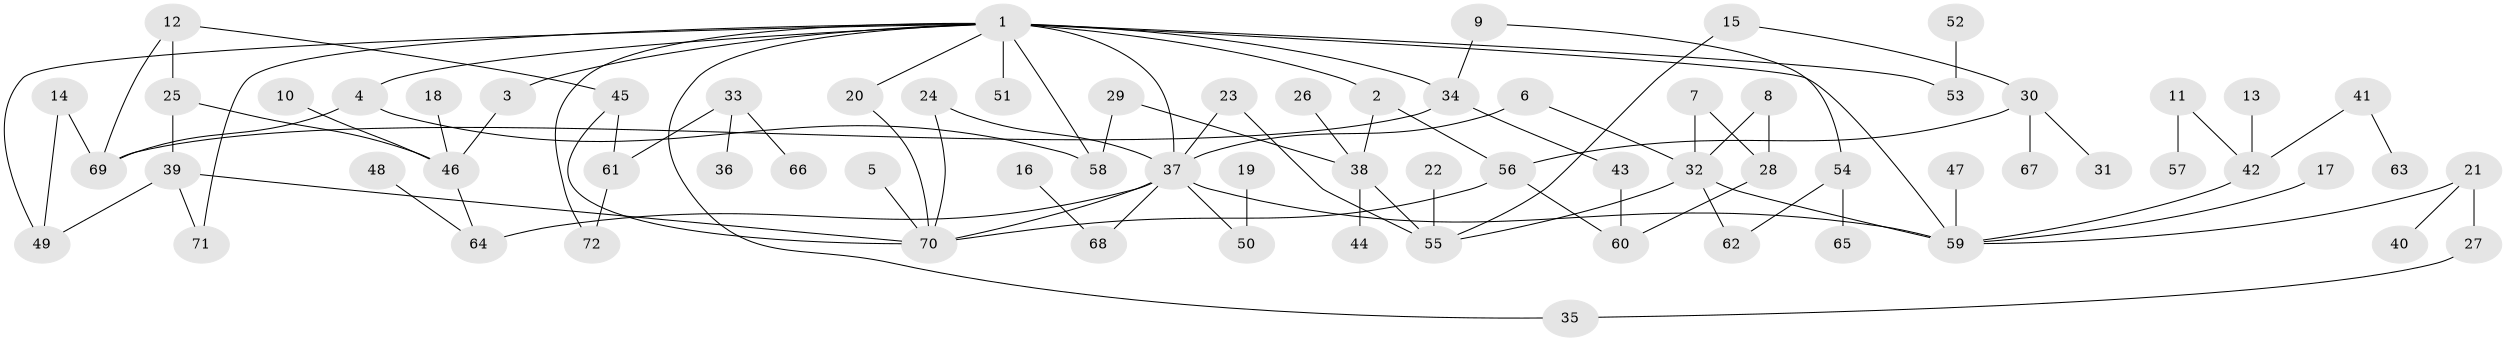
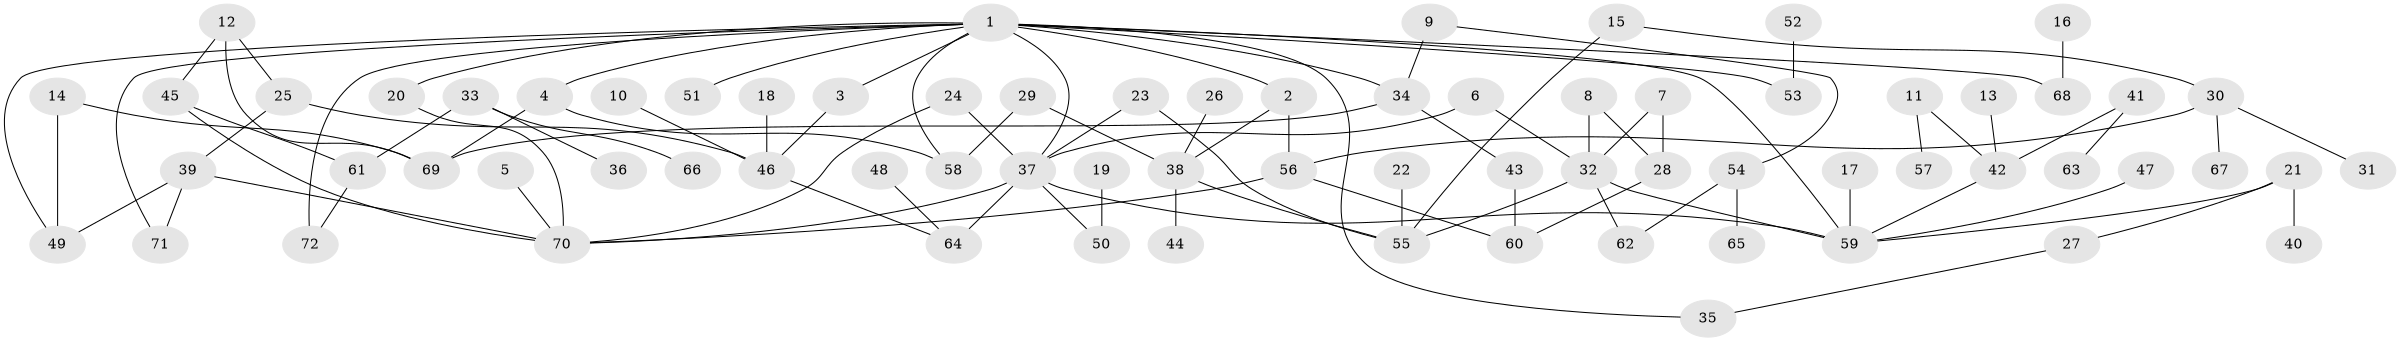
(1136, 208) -> (1557, 49)
